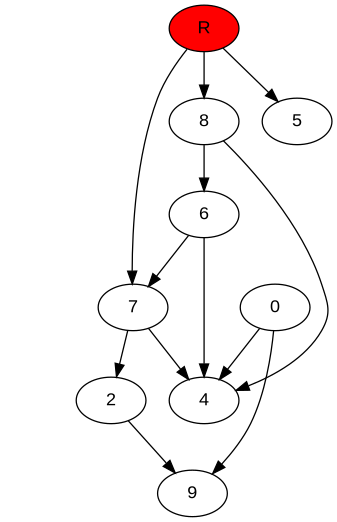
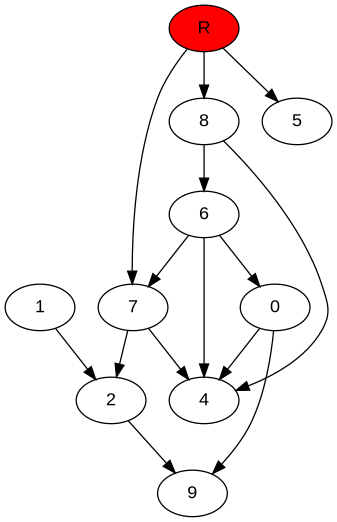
none -> (236, 256)
none -> (40, 307)
